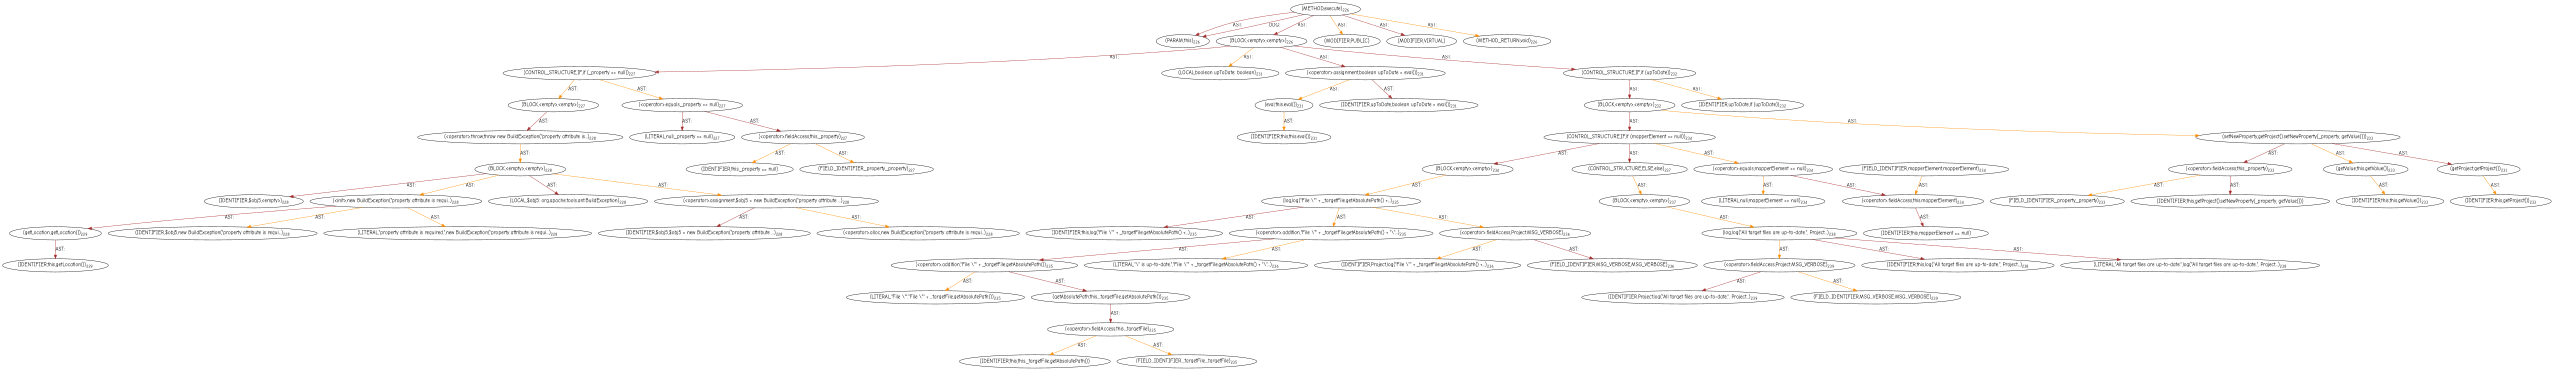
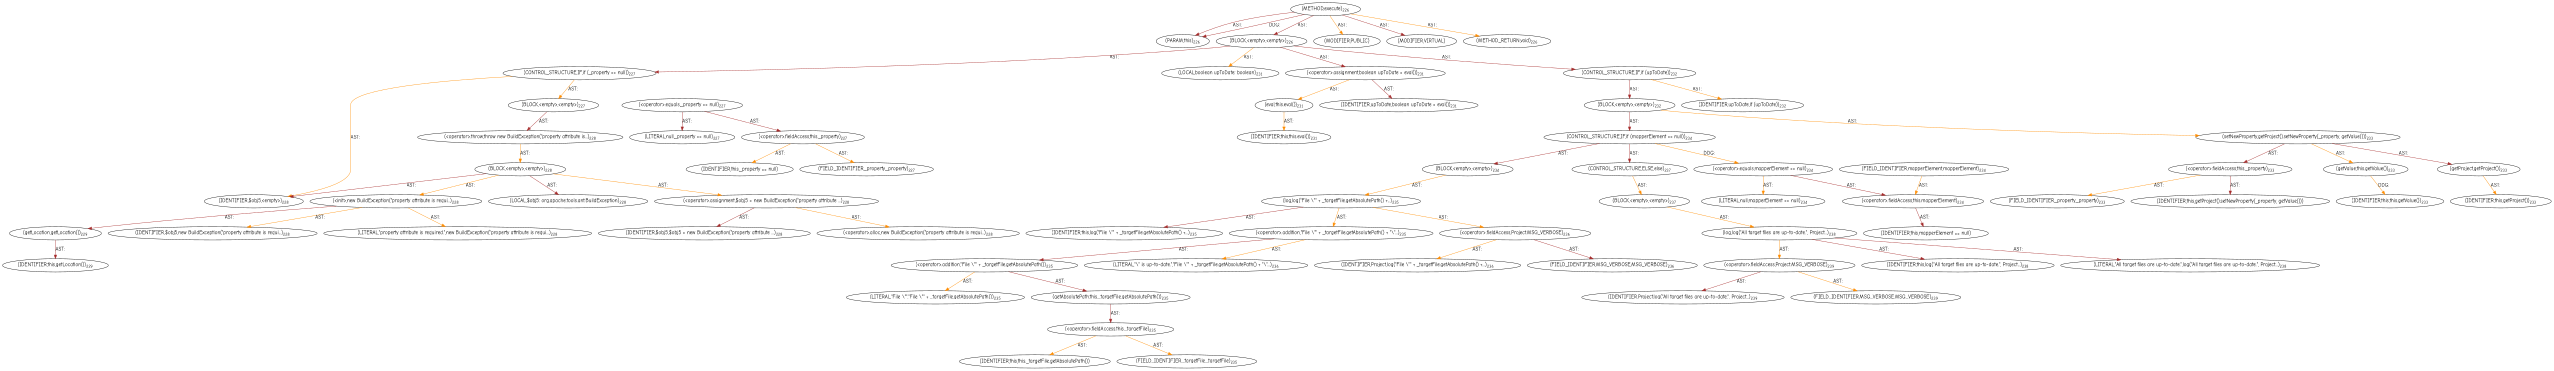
(629, 89) -> (364, 95)
(1710, 153) -> (1710, 153)
(2504, 169) -> (2504, 169)
(2385, 185) -> (2385, 185)
